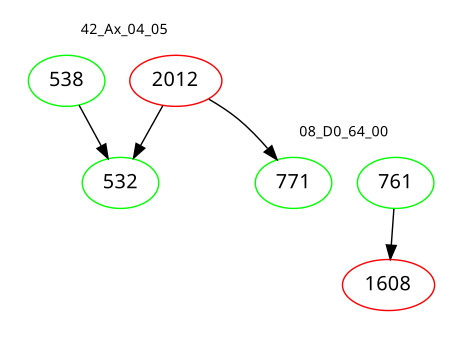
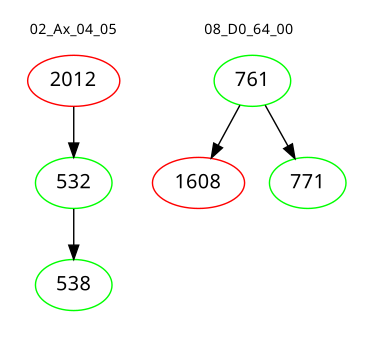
(125, 30) -> (74, 30)
(90, 126) -> (74, 227)
(253, 133) -> (277, 126)
